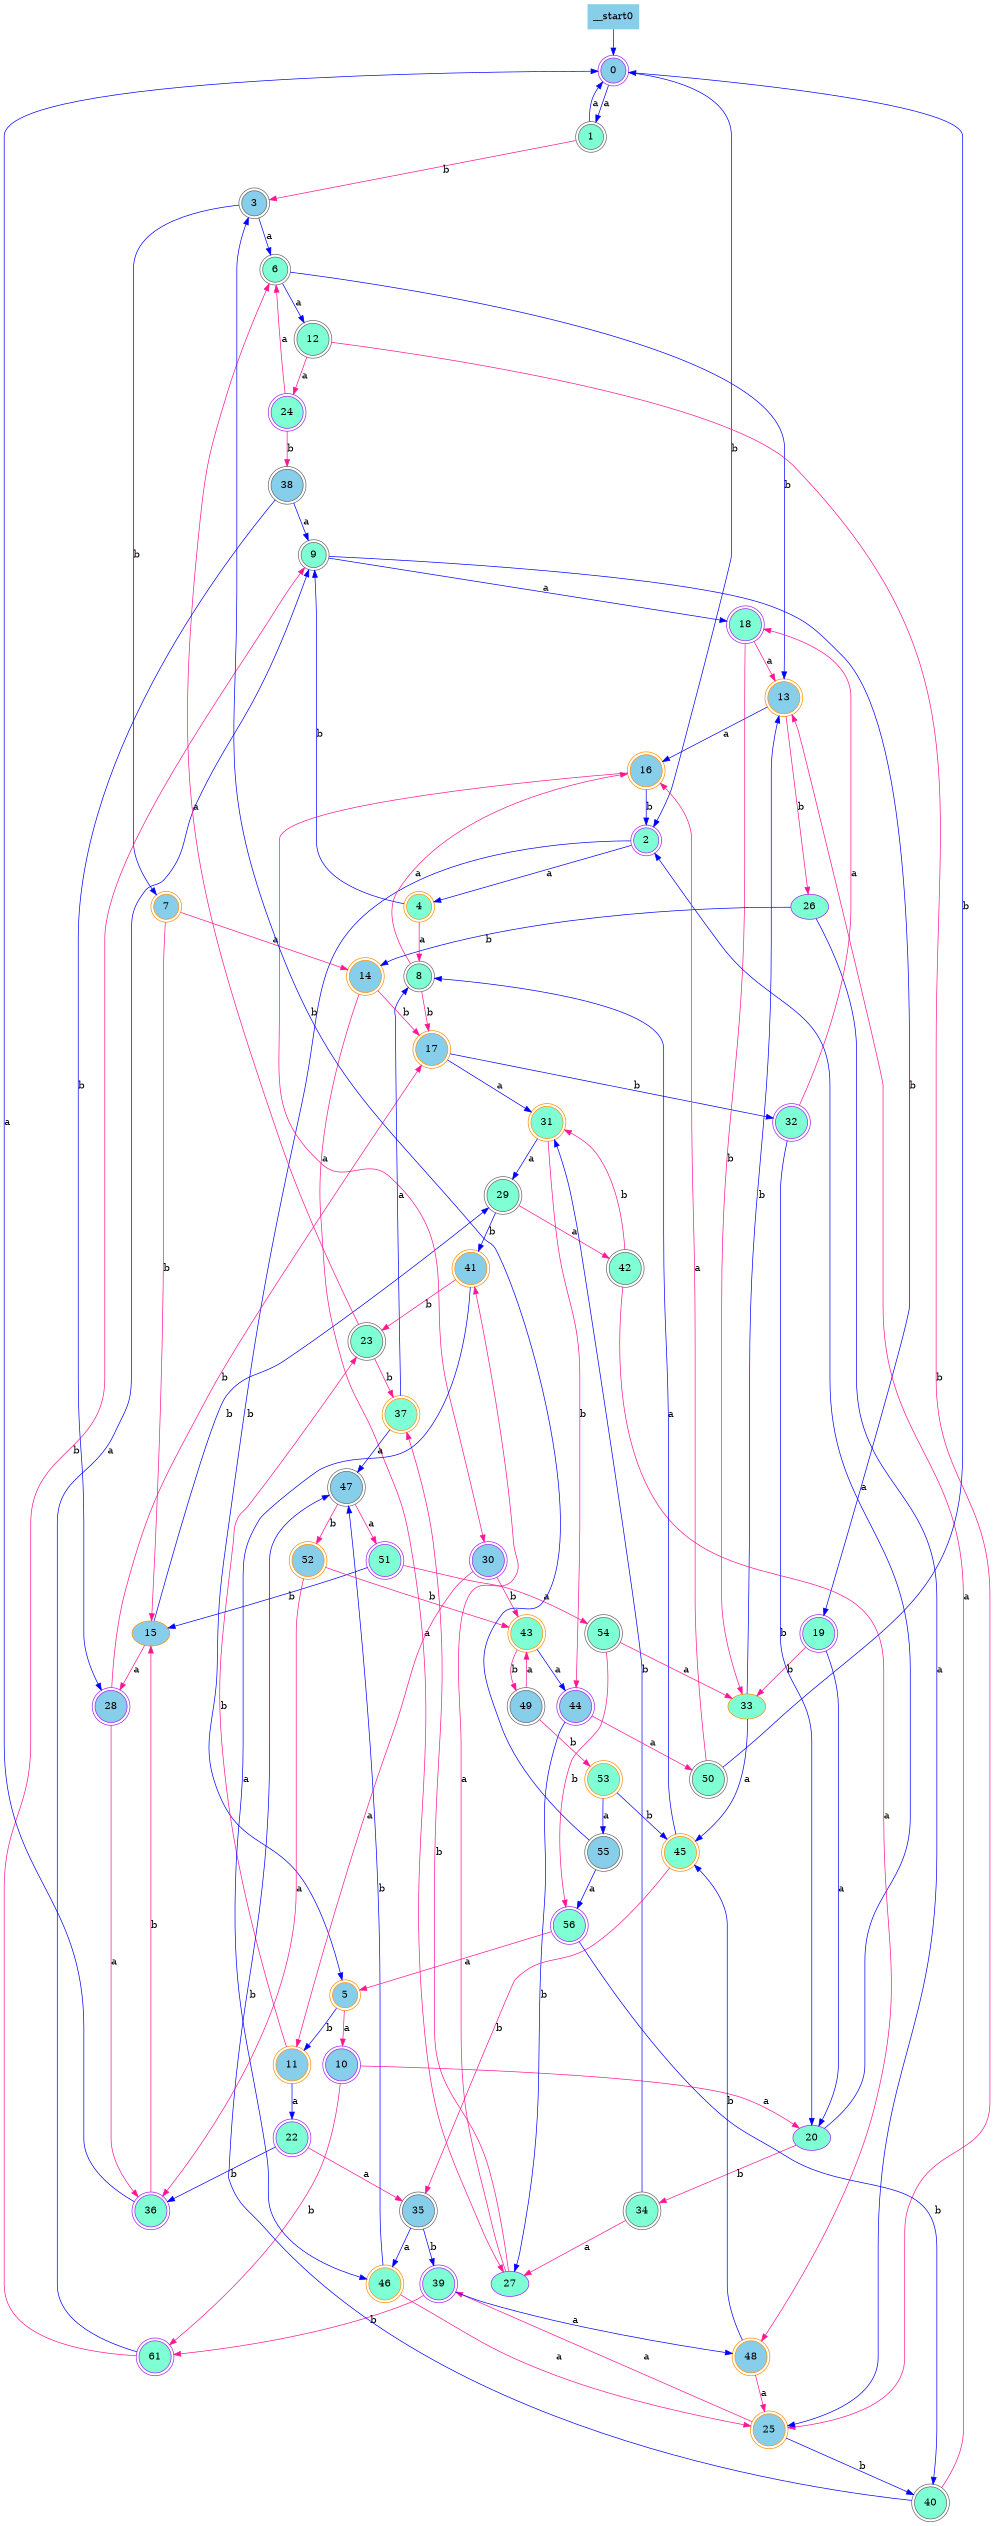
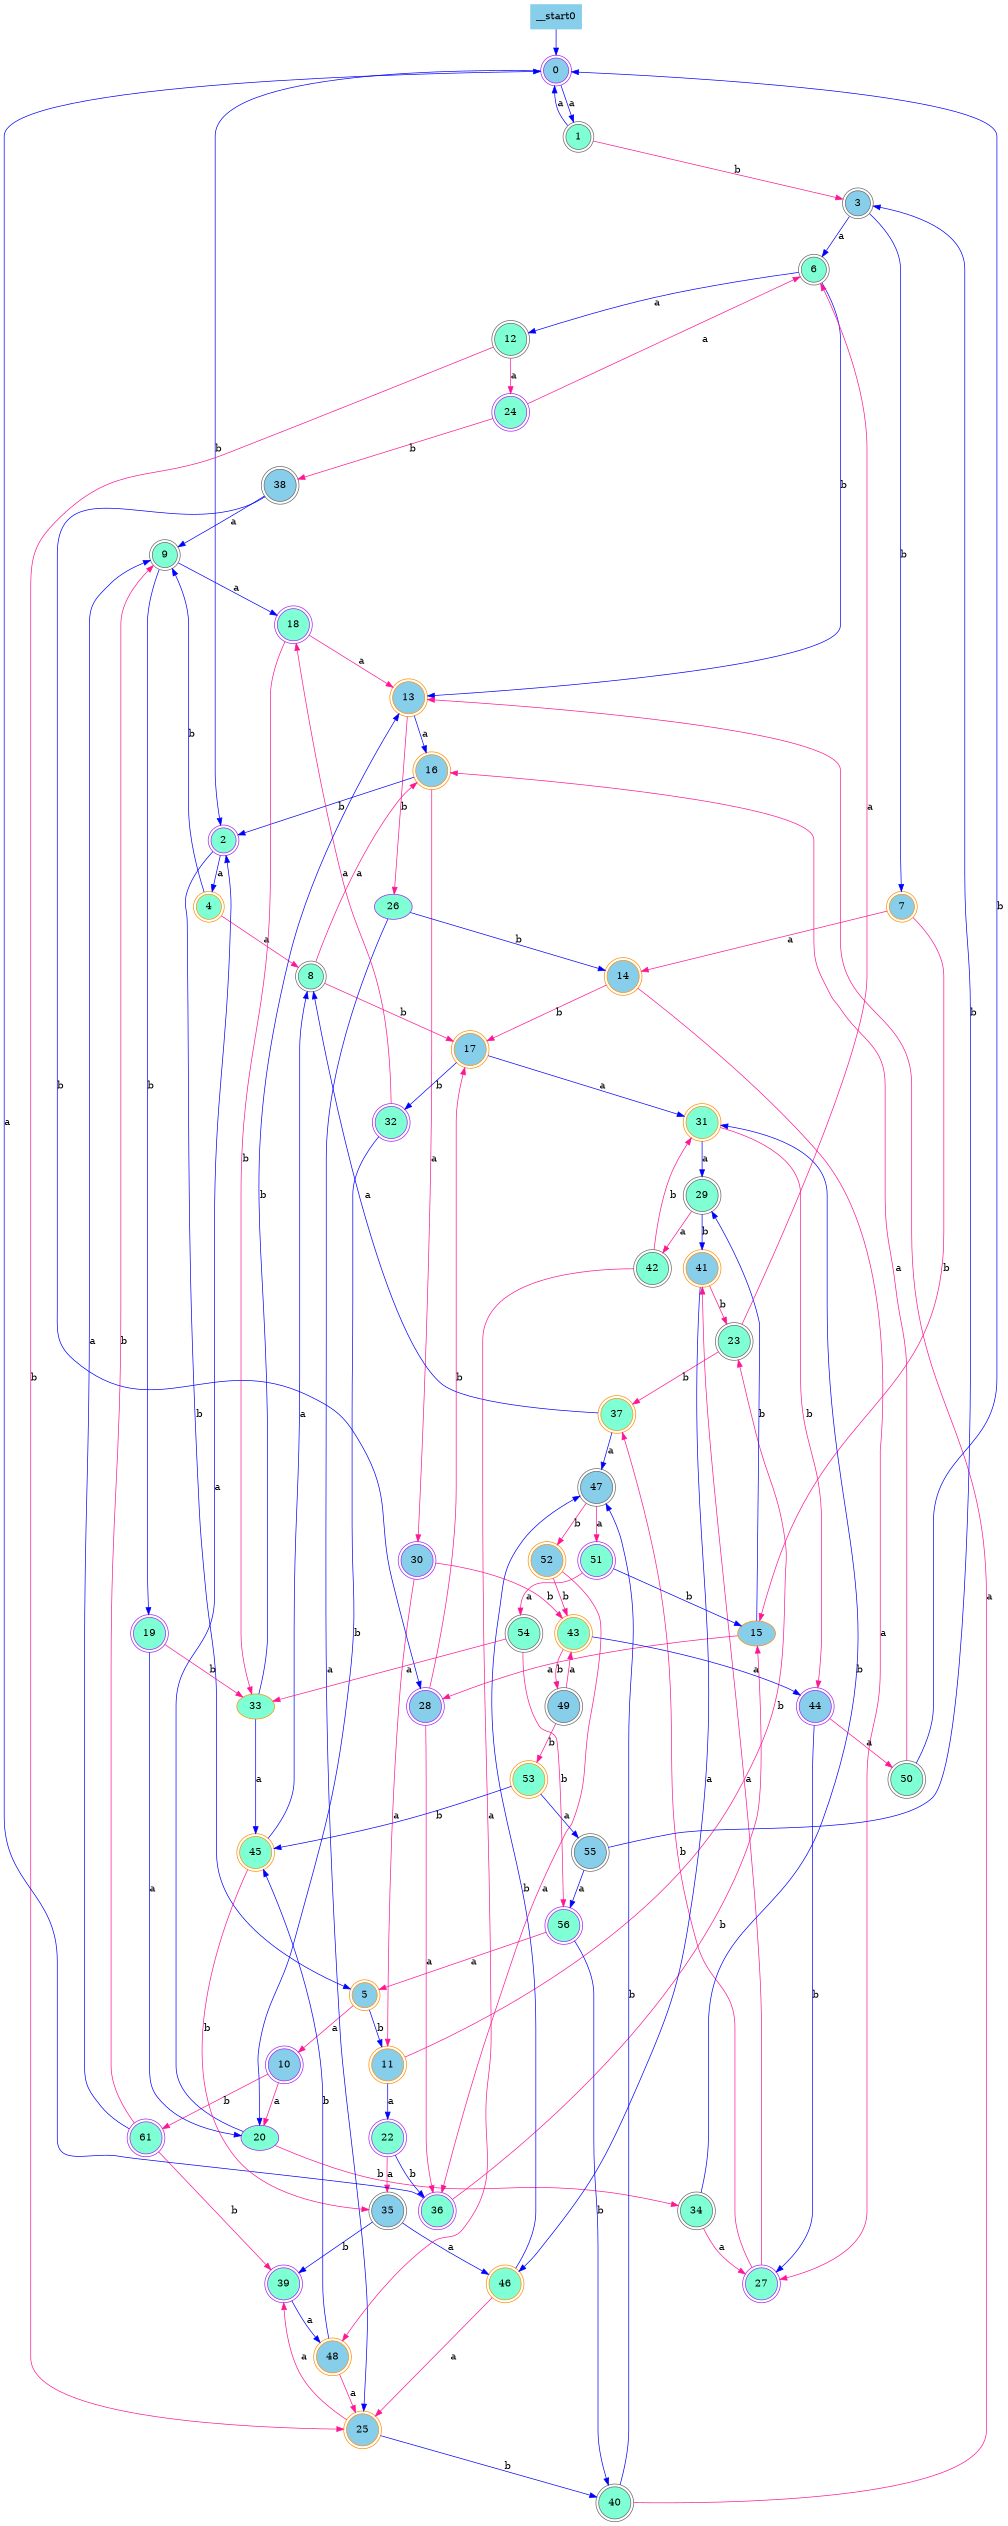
(510, 2284) -> (761, 2284)
(305, 2334) -> (212, 2208)
